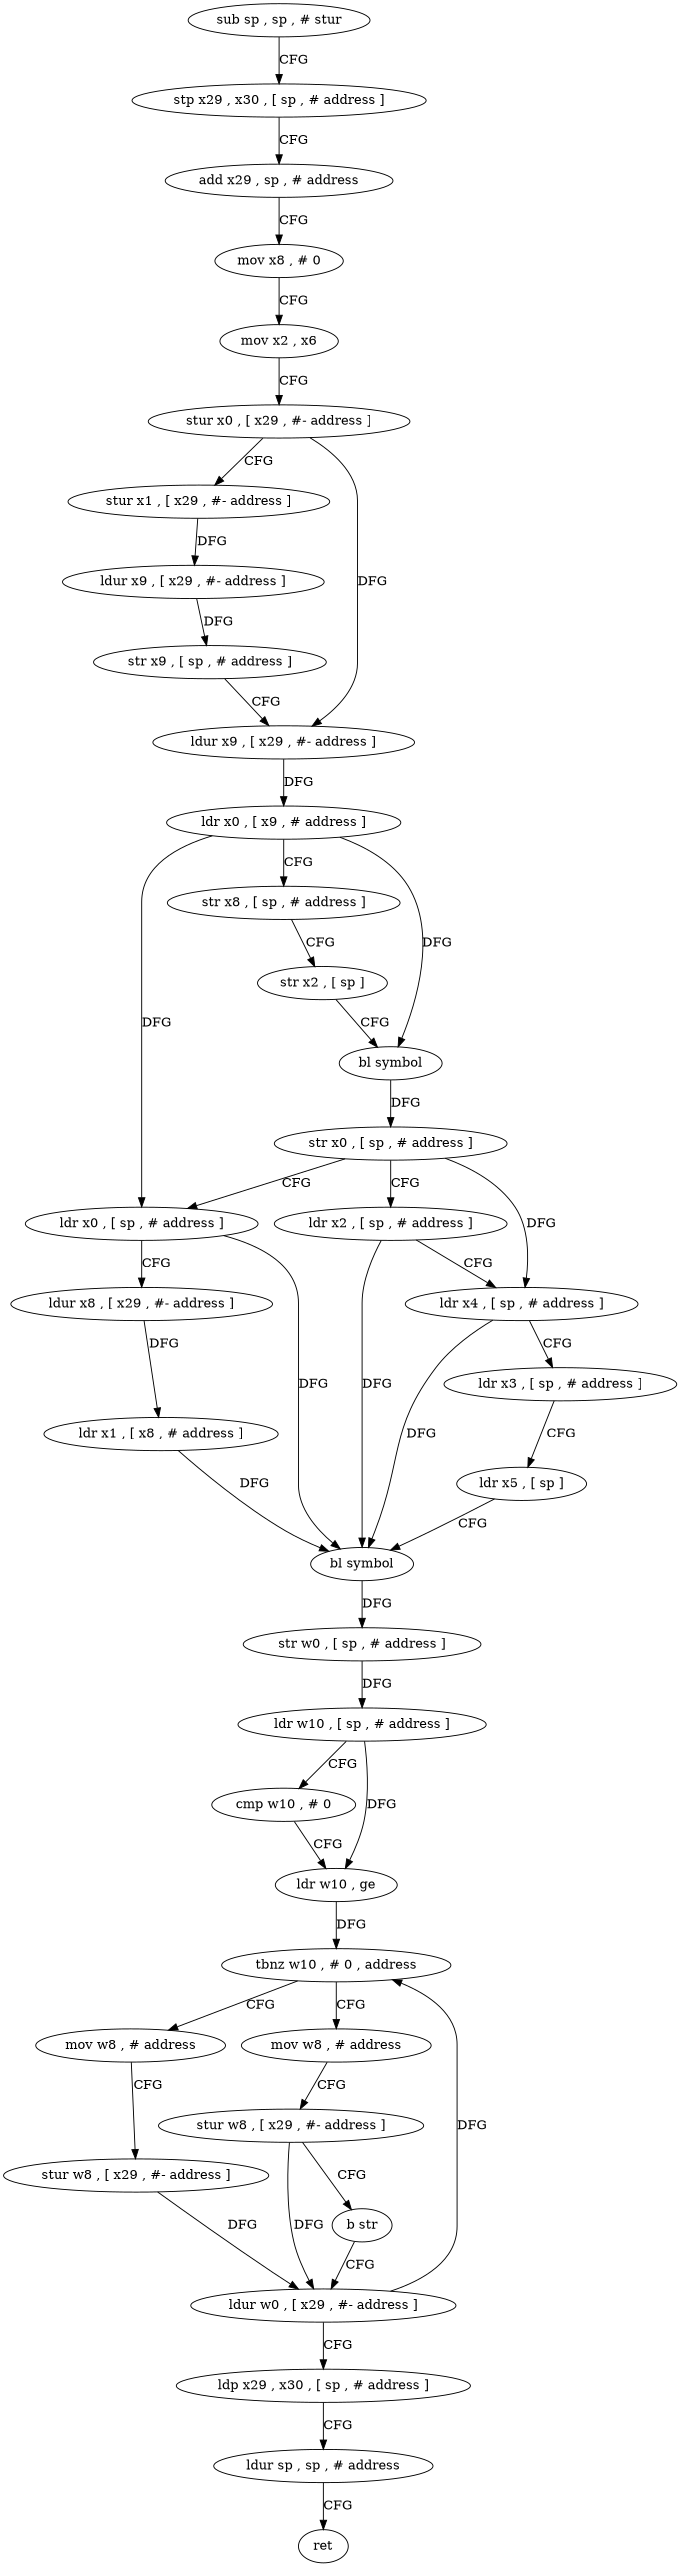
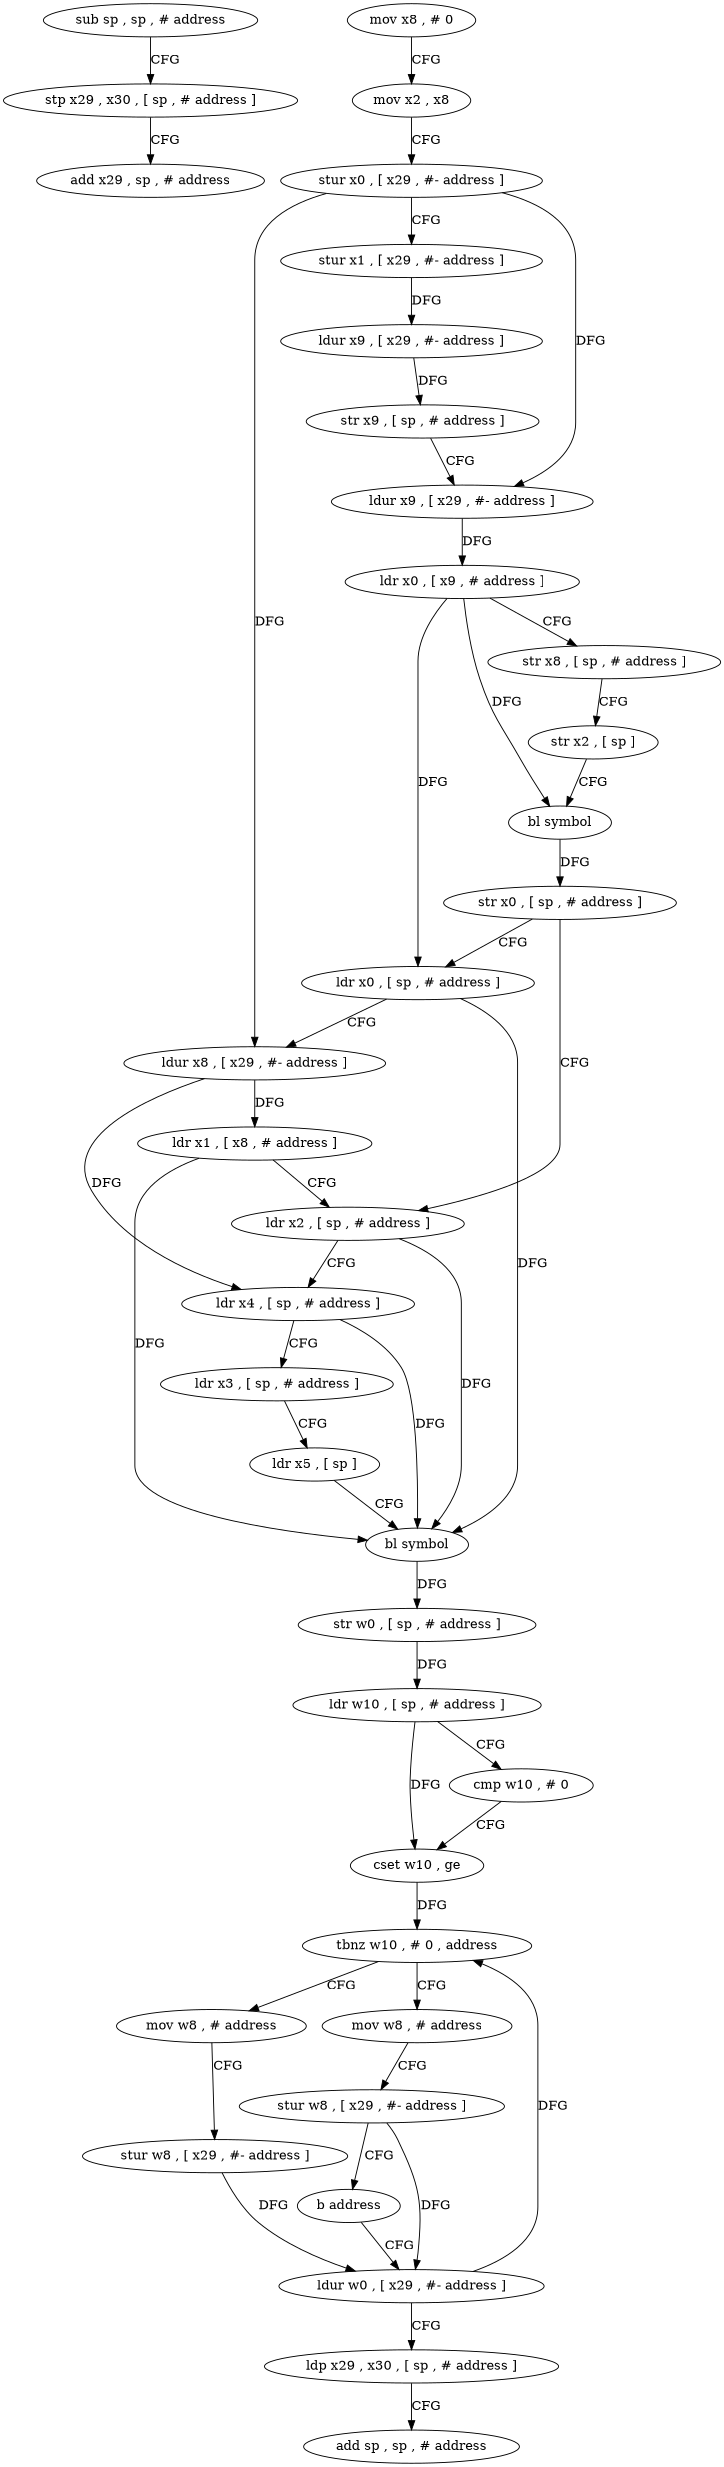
(279, 20) -> (151, 20)
(279, 216) -> none
(279, 341) -> (412, 101)
none -> (255, 596)
none -> (298, 1180)
(511, 1202) -> (90, 1187)
(336, 1885) -> (417, 1866)
(362, 2225) -> (349, 2206)
(323, 2466) -> (412, 2447)
(323, 2546) -> none
